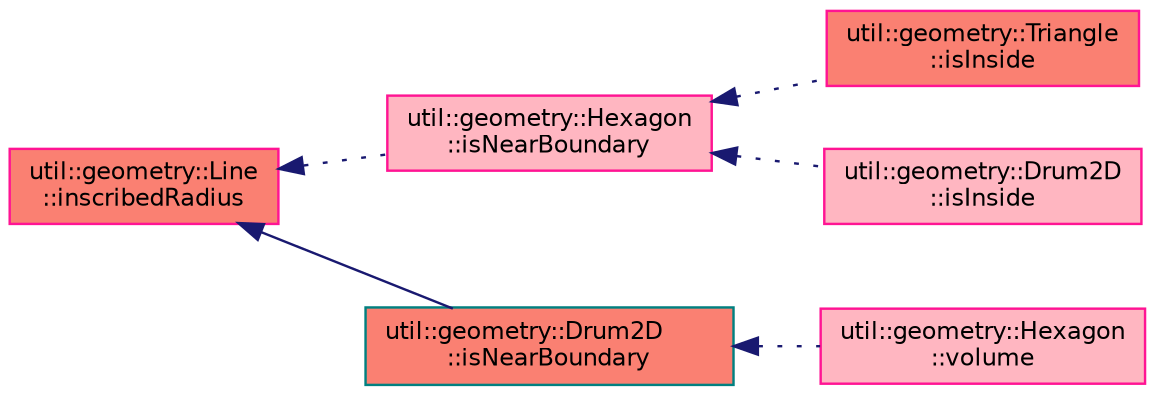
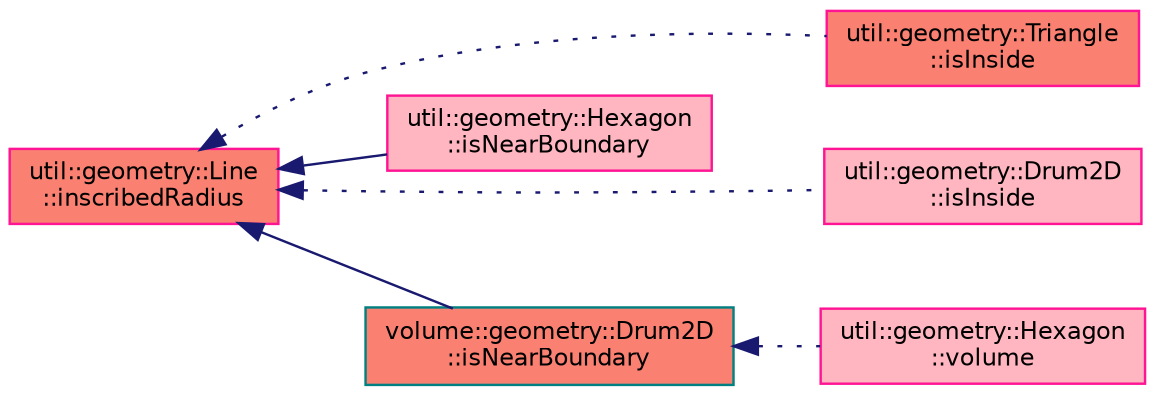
(781, 88) -> (516, 45)
(345, 160) -> (345, 160)
(780, 162) -> (563, 192)
(550, 346) -> (550, 346)
